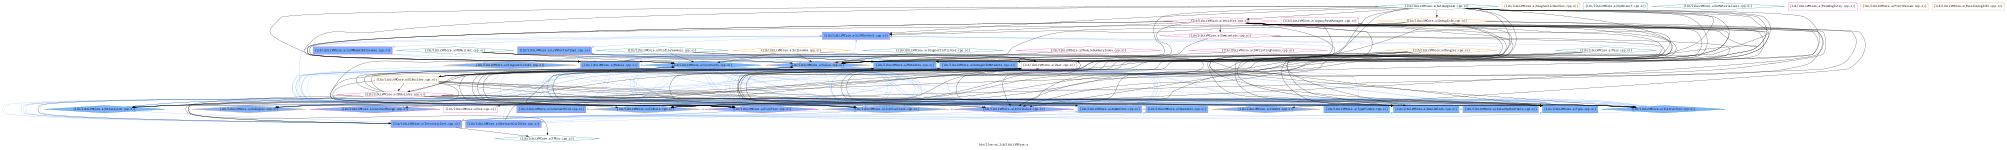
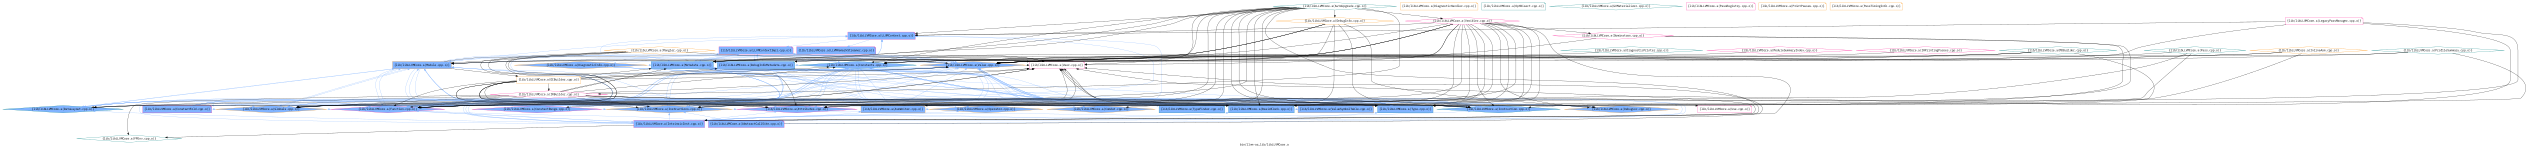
(640, 65) -> none
(1177, 109) -> (986, 109)
